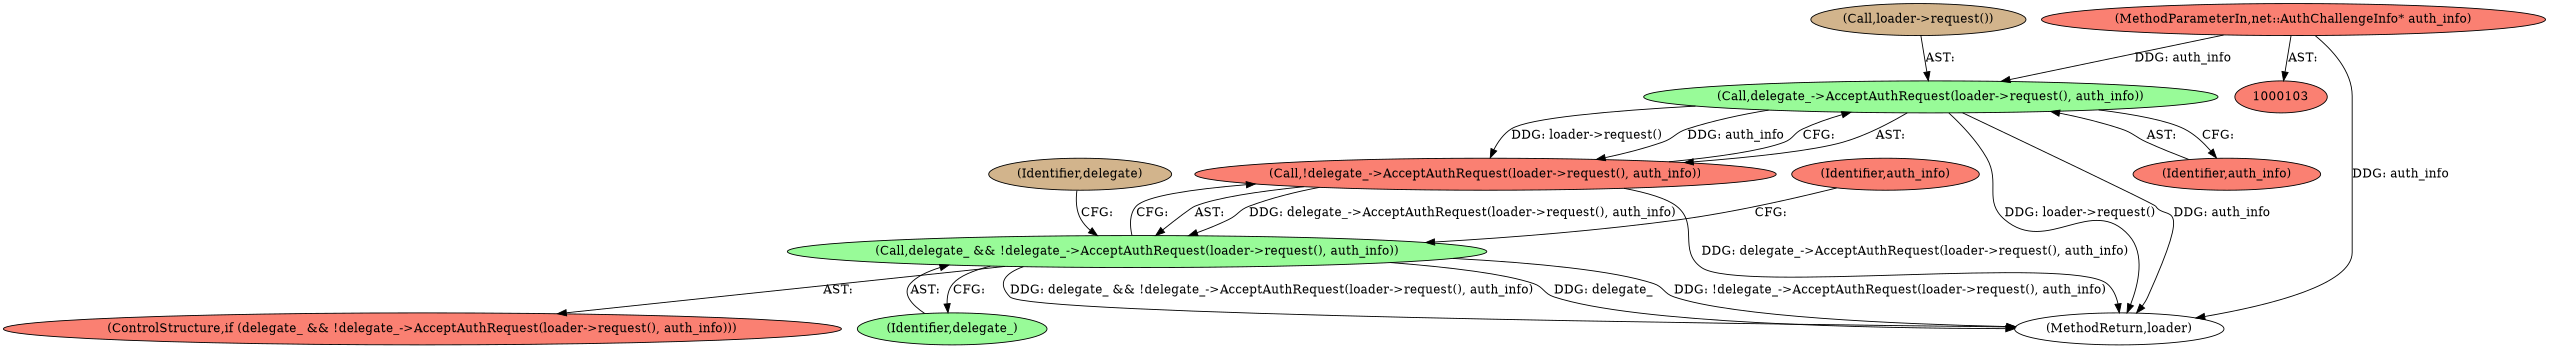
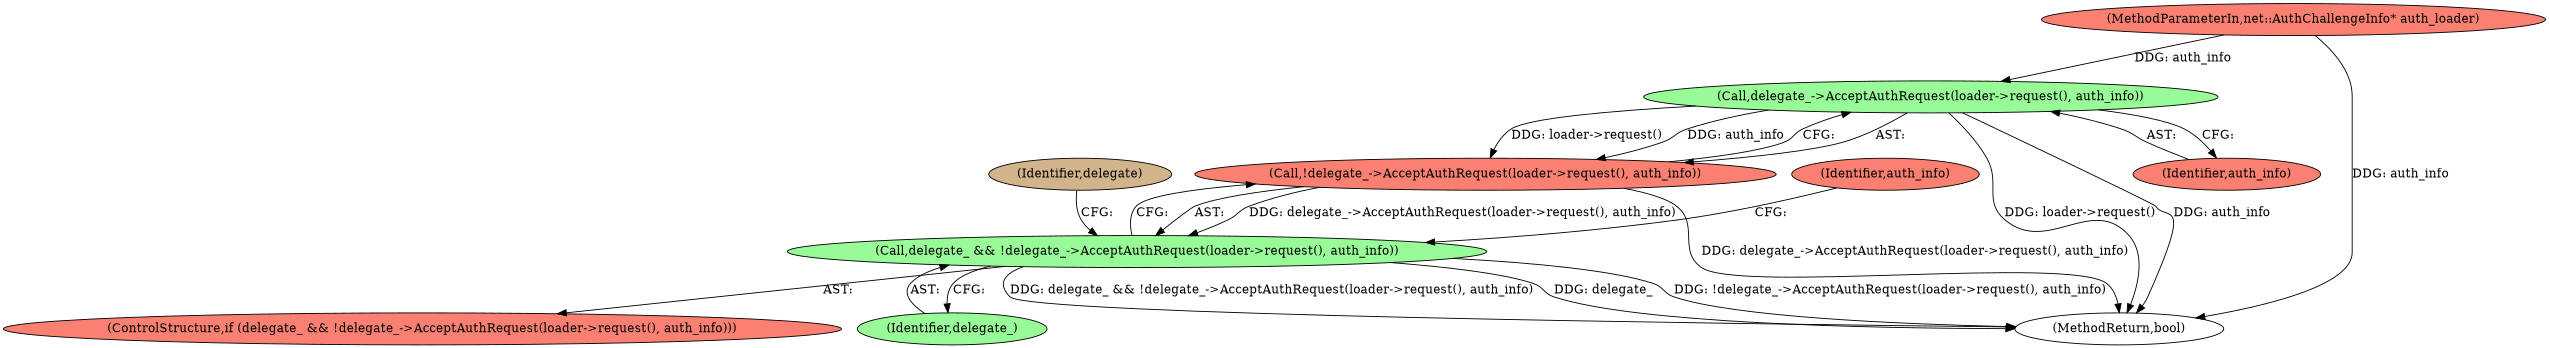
(1918, 20) -> none
(2294, 20) -> (2294, 20)
(2281, 97) -> none
(2119, 329) -> (2119, 329)
